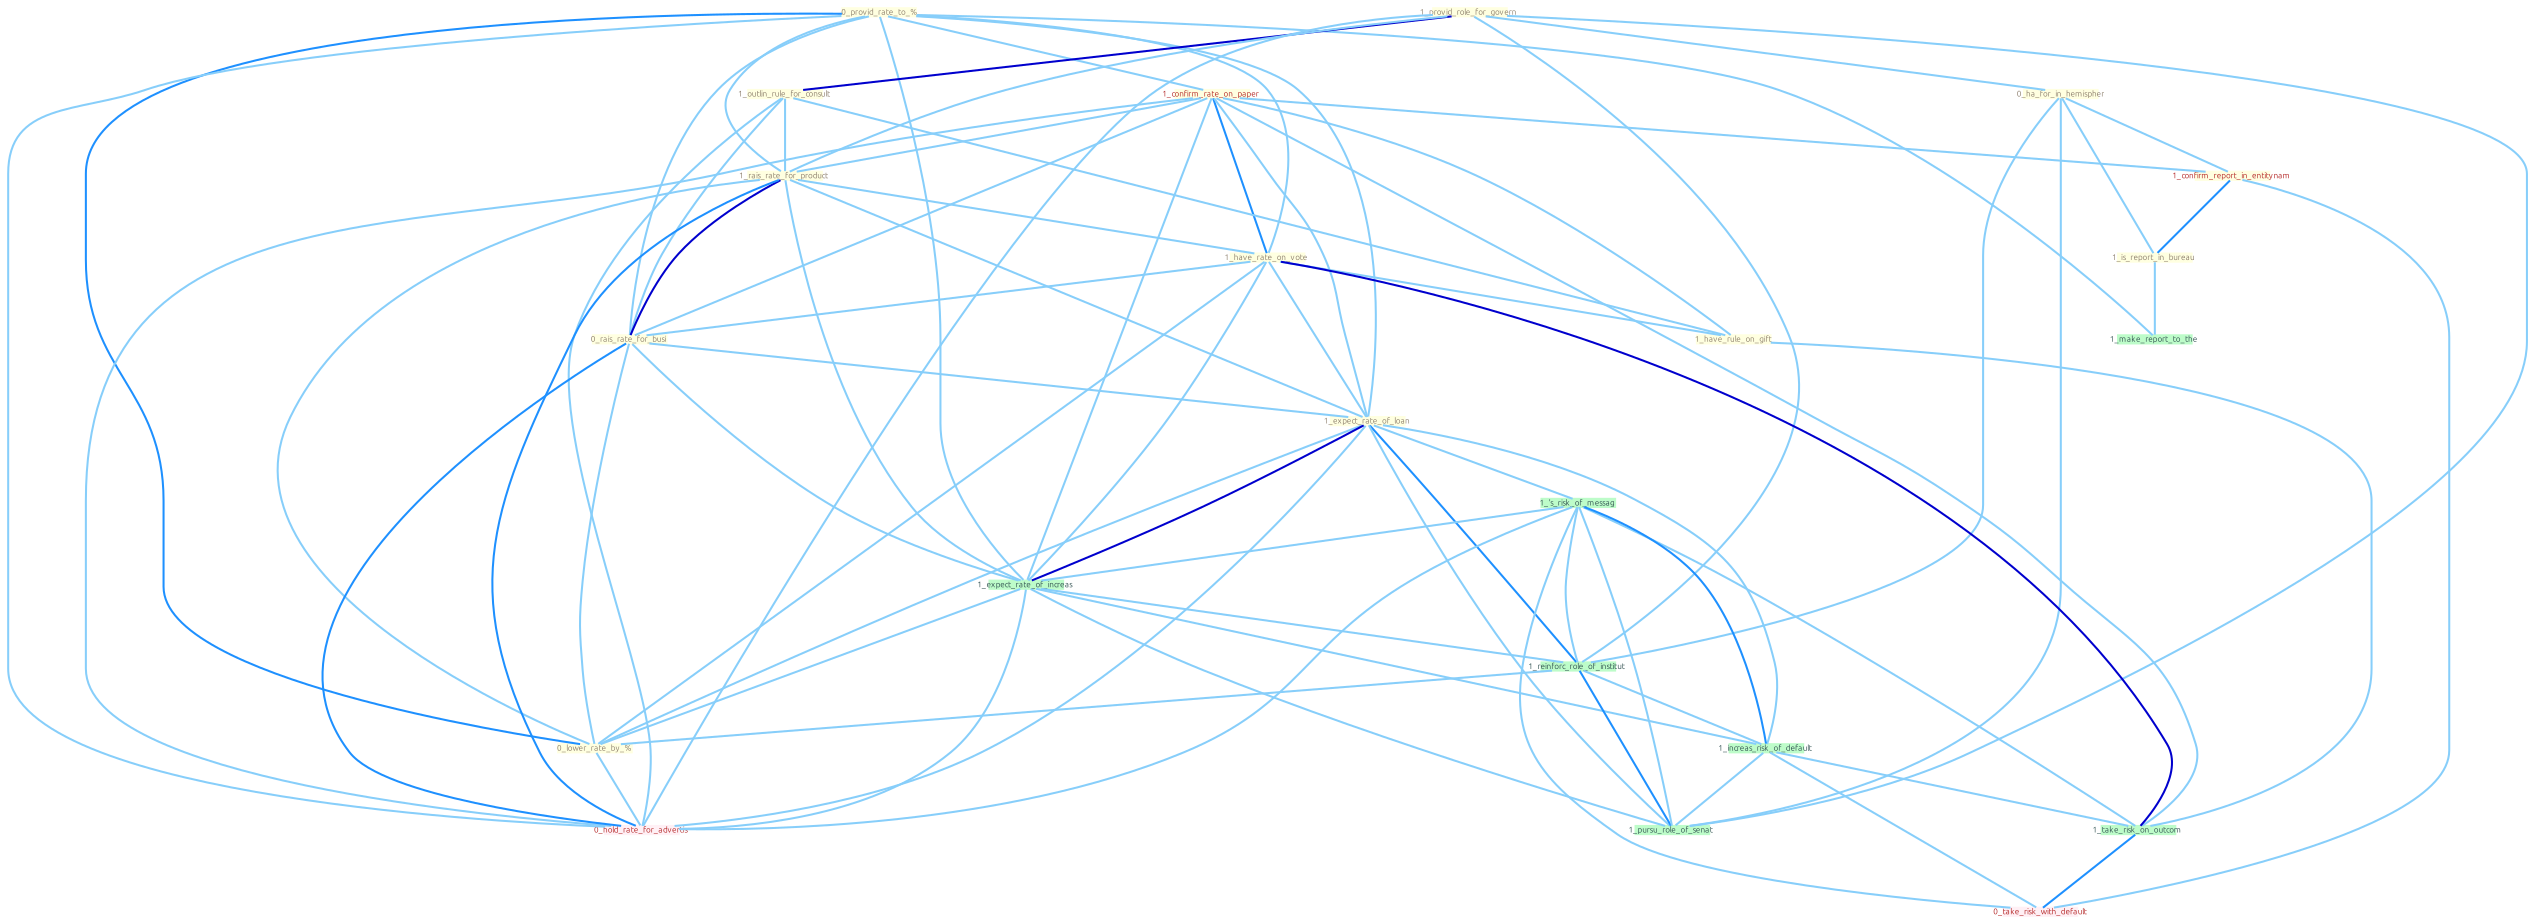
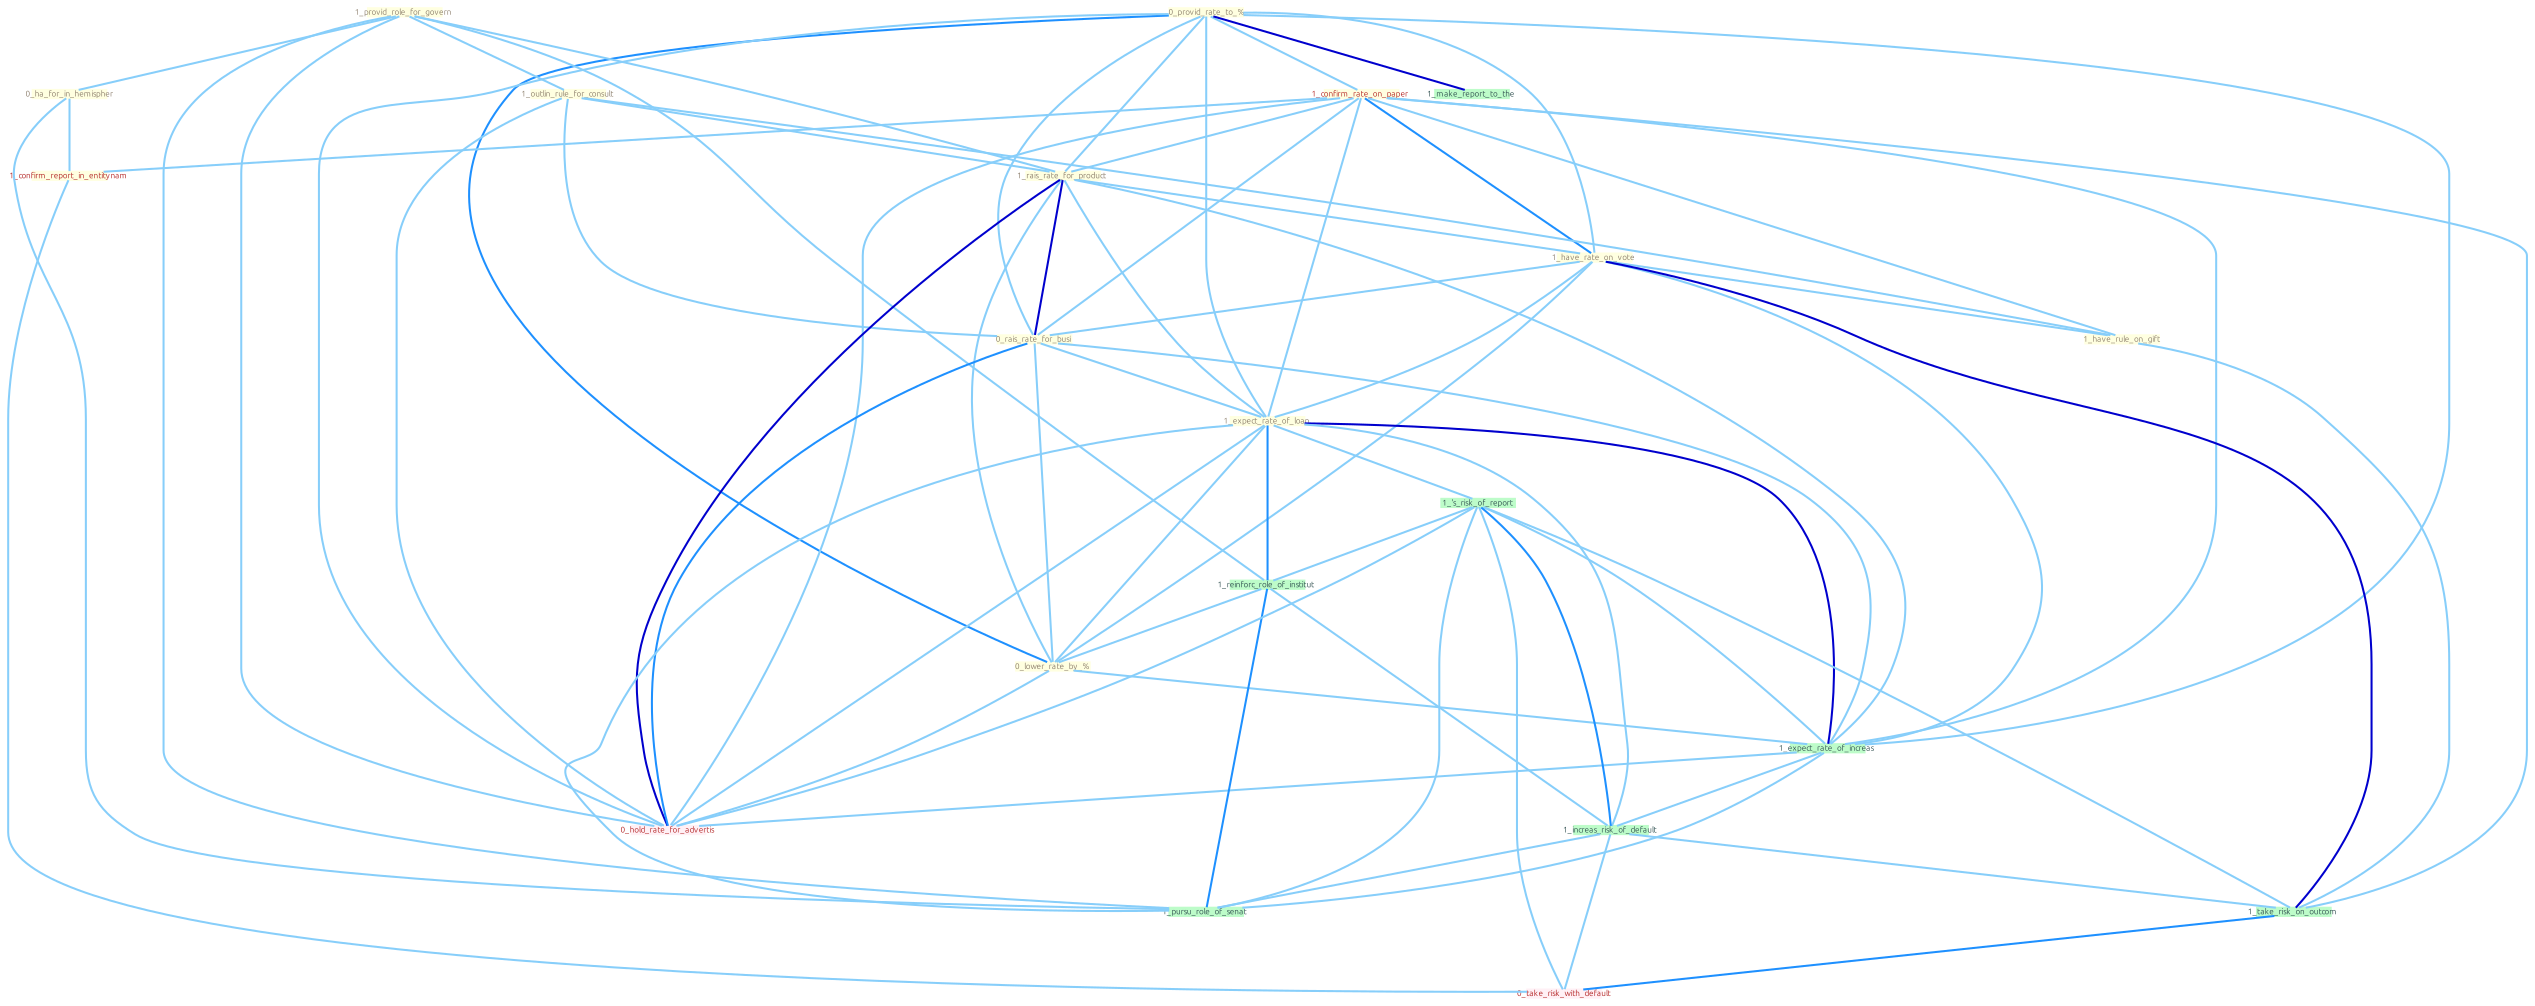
(1574, 53) -> (1339, 53)
(1030, 64) -> (487, 53)
(2155, 258) -> none
(514, 473) -> (753, 451)
(1983, 488) -> none
(1578, 503) -> (1478, 503)
(1302, 626) -> none
